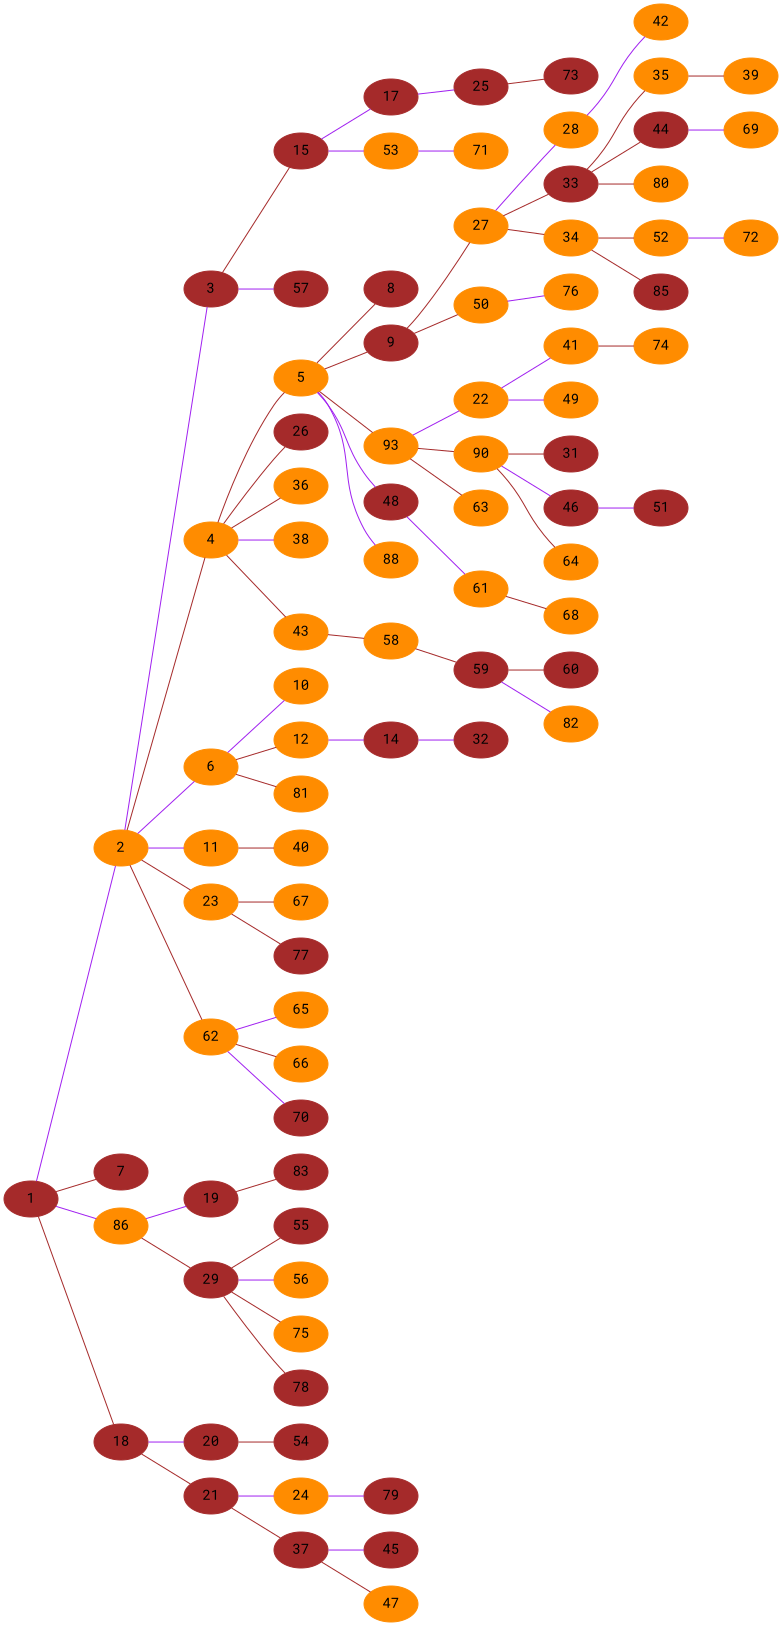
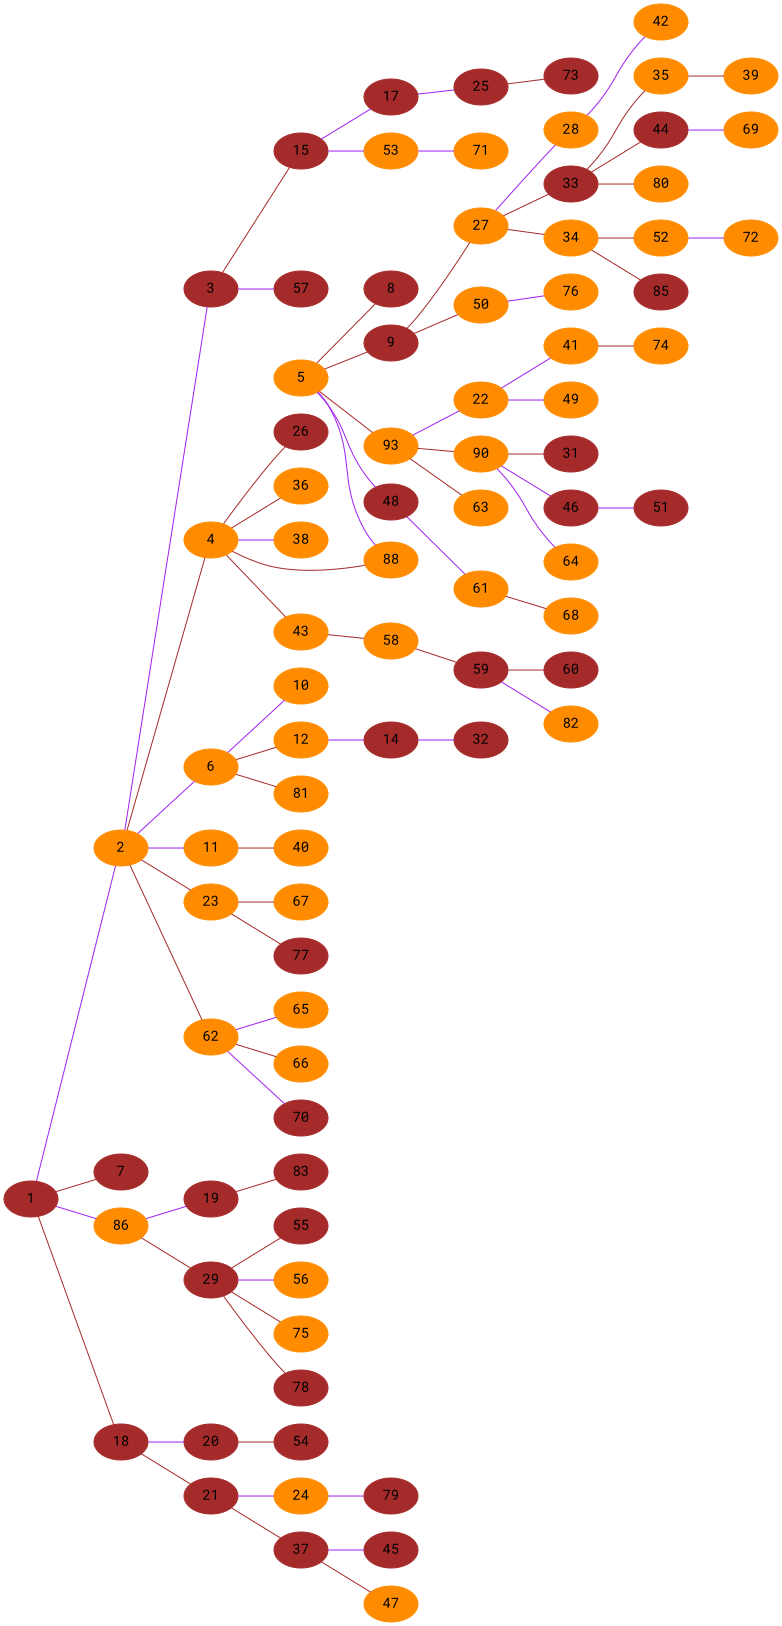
(246, 455) -> (297, 570)
(526, 508) -> (526, 508)
